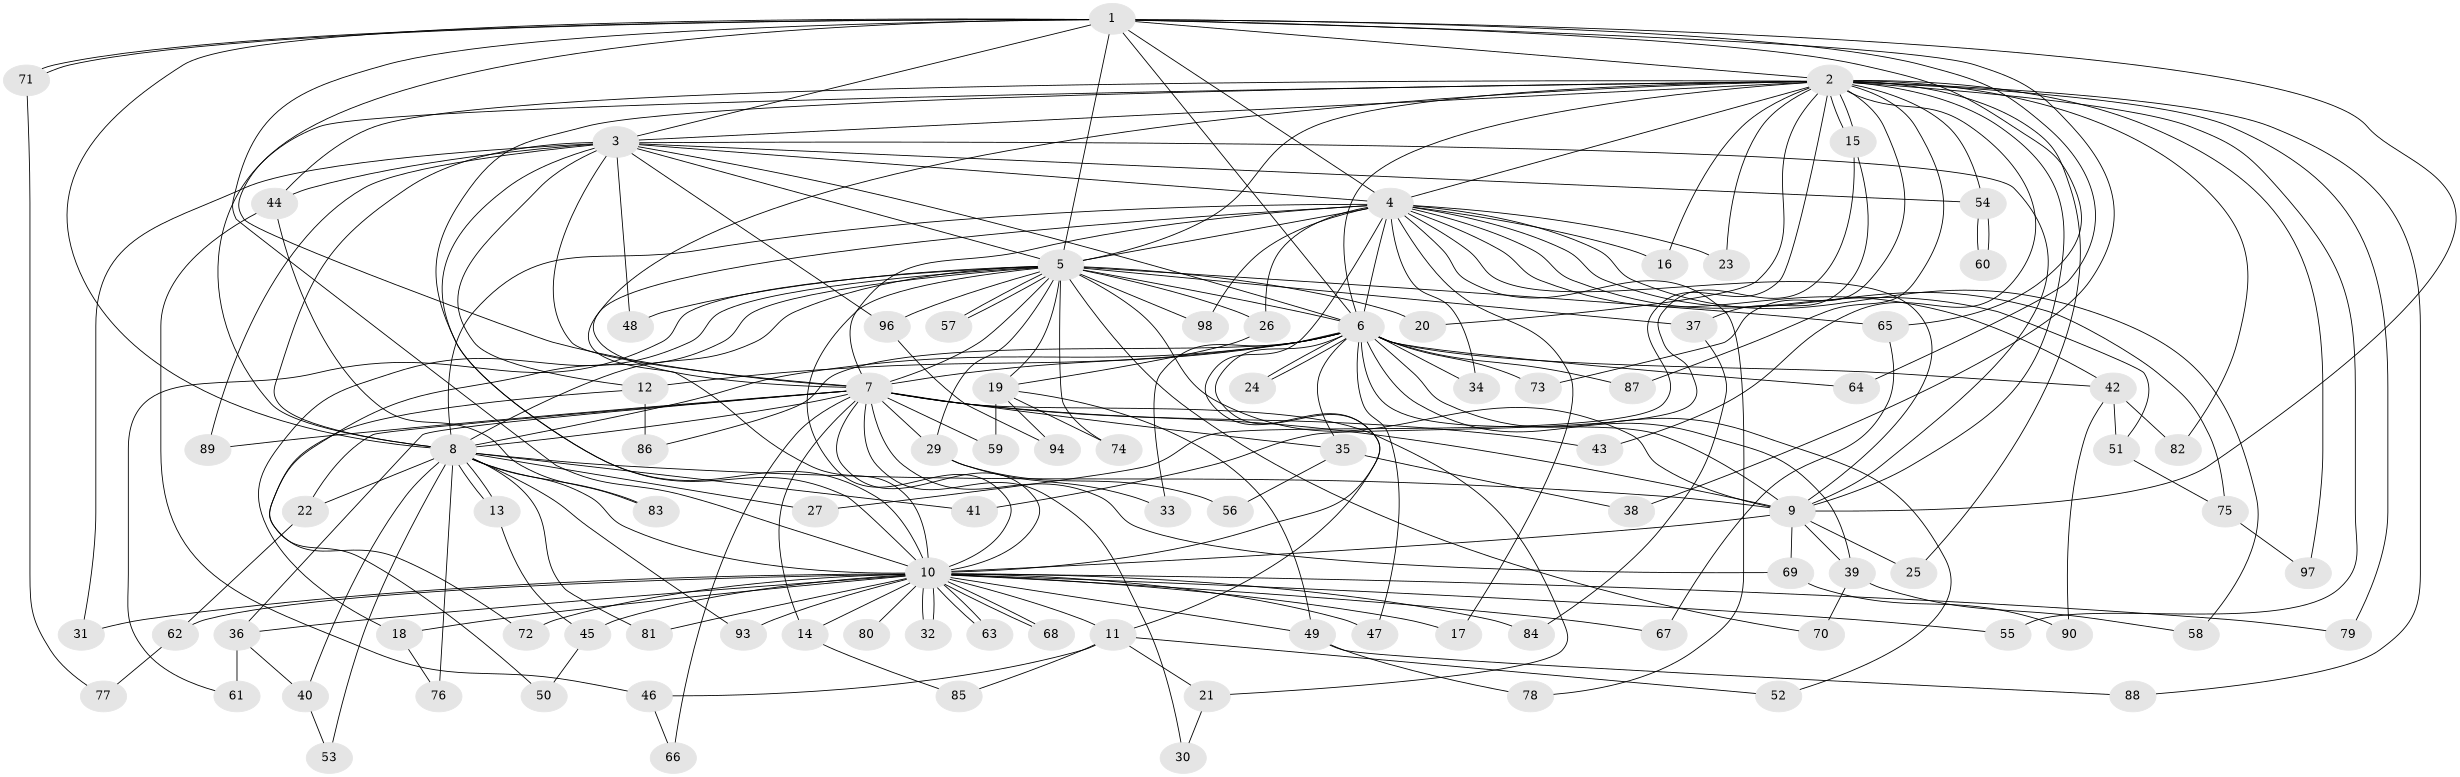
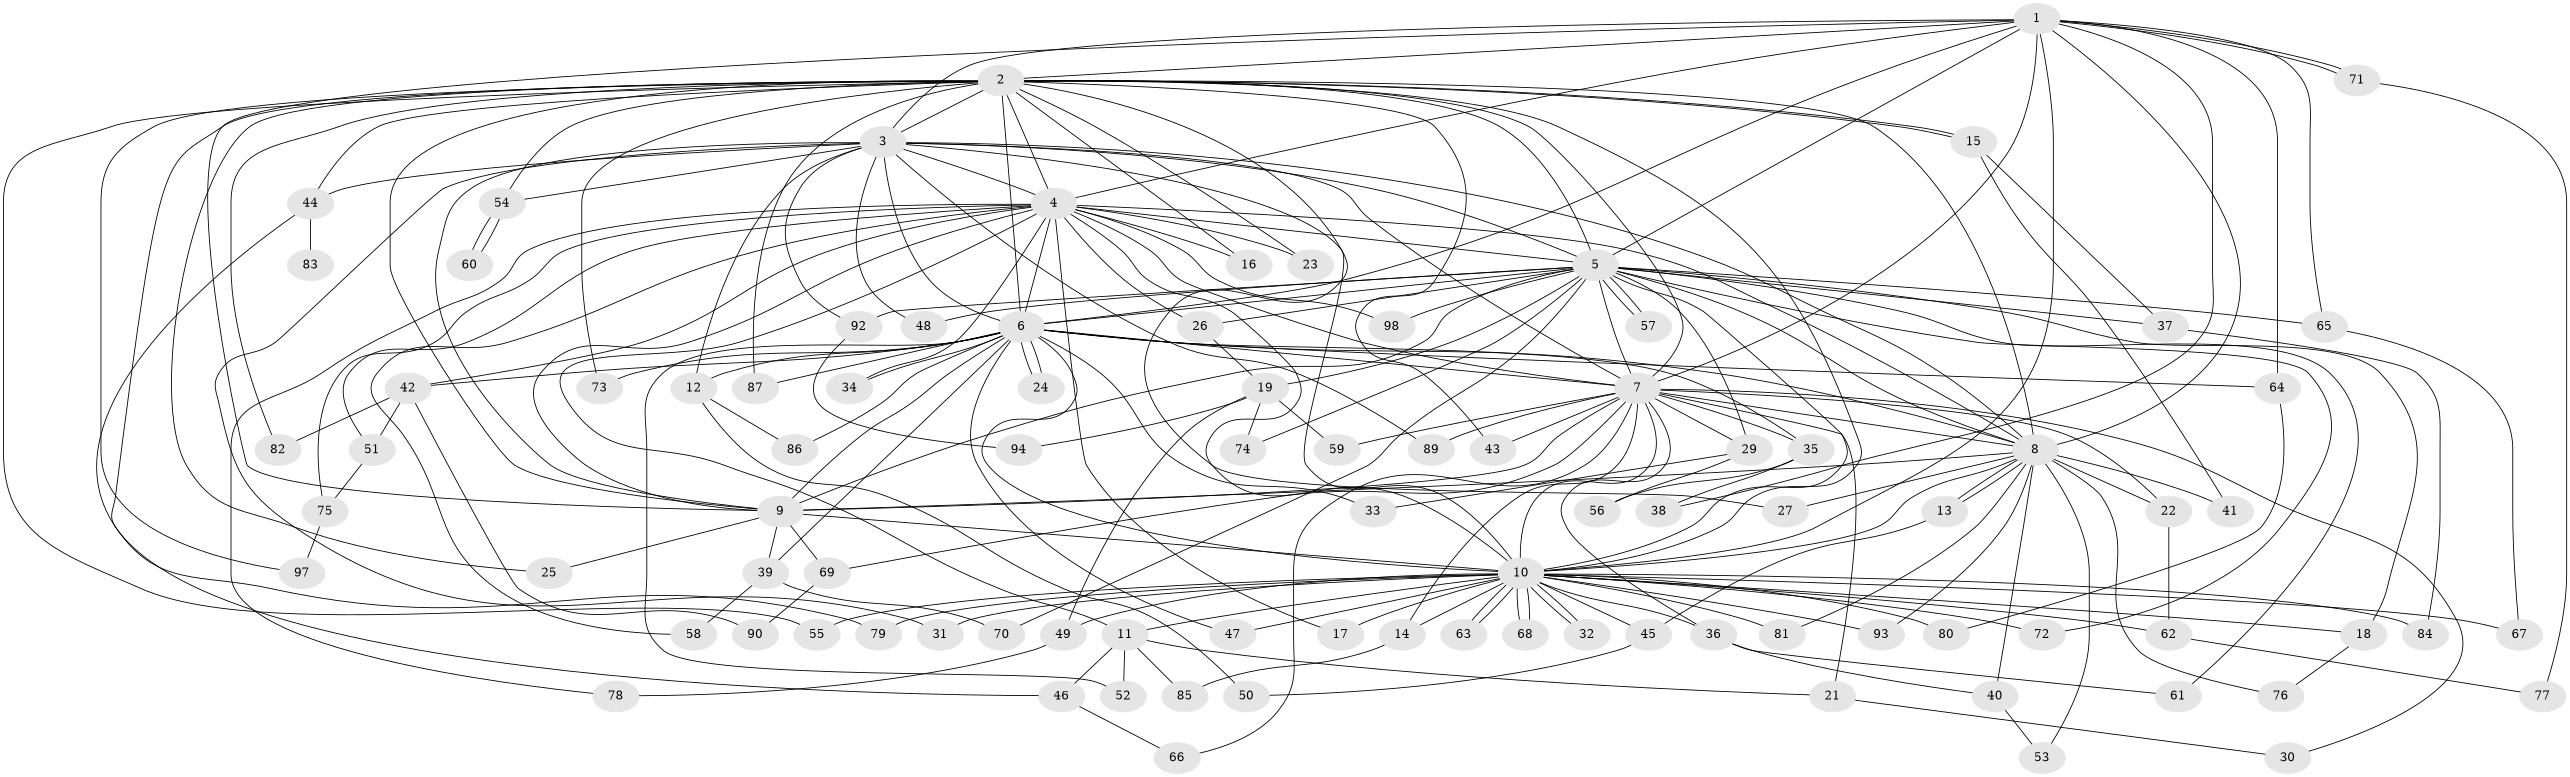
(887, 327) -> (859, 327)
(1423, 327) -> none
(555, 481) -> none
none -> (2178, 565)
(2133, 696) -> none
